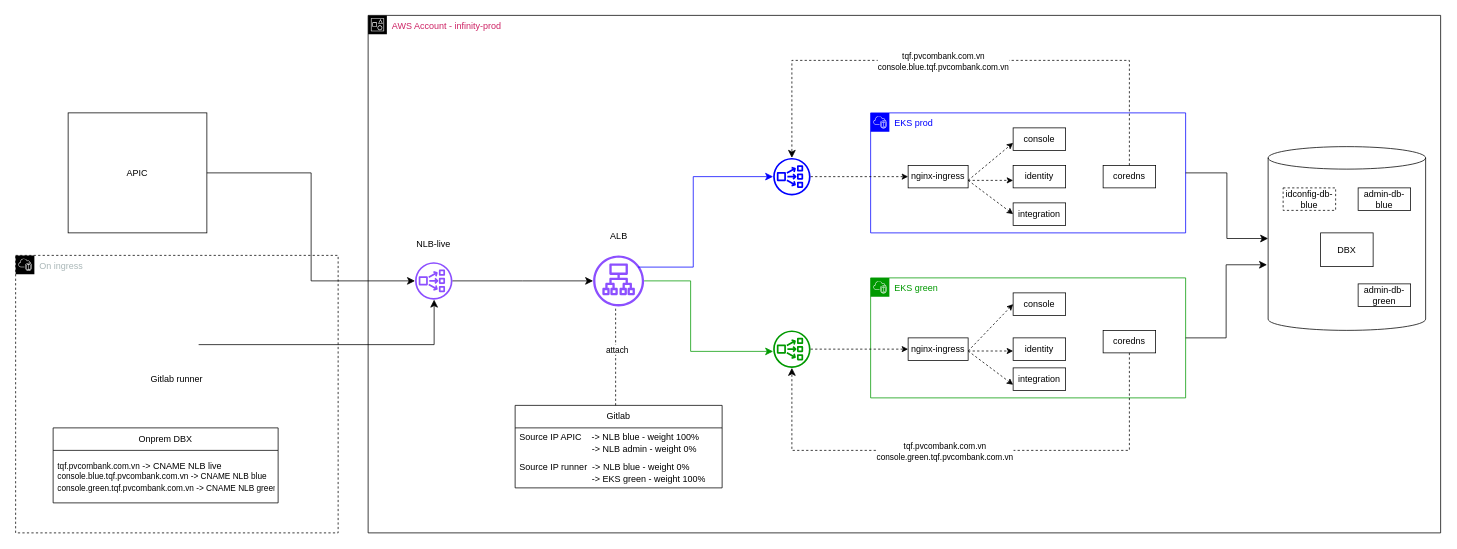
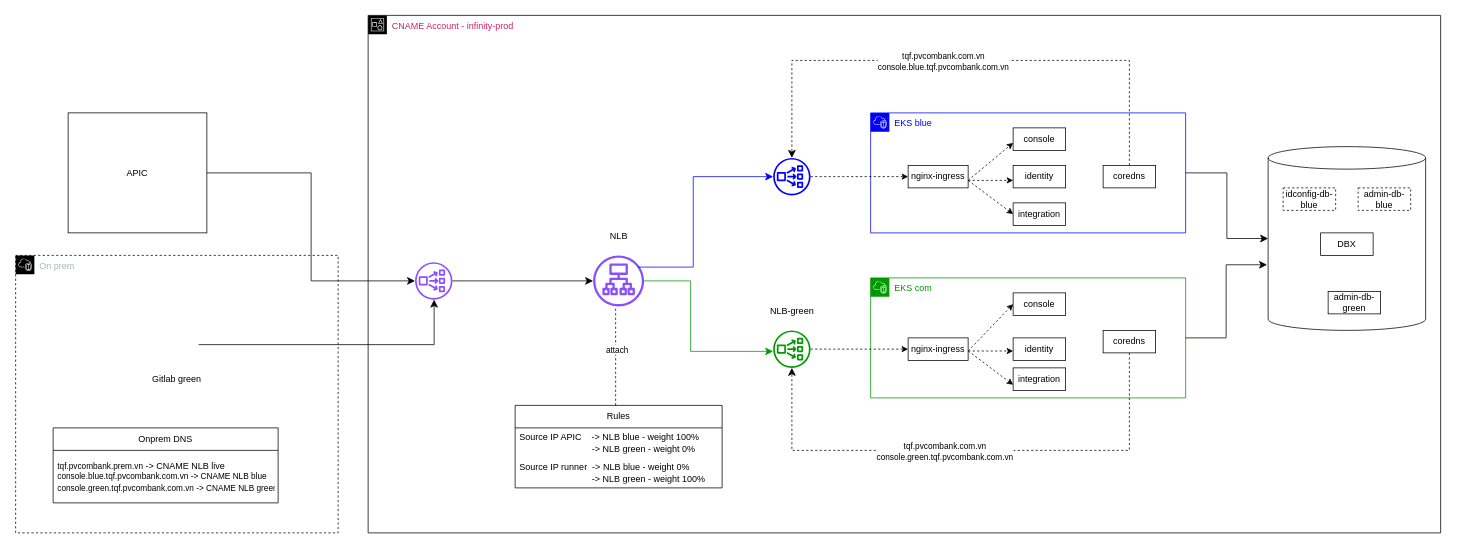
(453, 26) -> (458, 26)
(913, 124) -> (912, 124)
(1384, 199) -> (1384, 199)
(619, 237) -> (619, 237)
(434, 244) -> none
(1347, 250) -> (1347, 244)
(62, 266) -> (56, 266)
(916, 289) -> (911, 289)
(1384, 295) -> (1354, 303)
none -> (792, 311)
(177, 379) -> (177, 379)
(618, 417) -> (618, 417)
(165, 439) -> (165, 439)
(615, 443) -> (615, 443)
(611, 473) -> (611, 473)
(166, 477) -> (166, 477)
